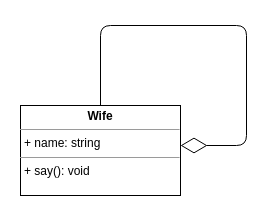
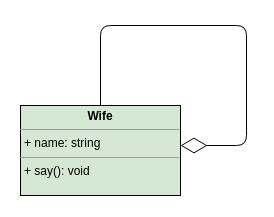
(101, 151) -> (101, 151)
